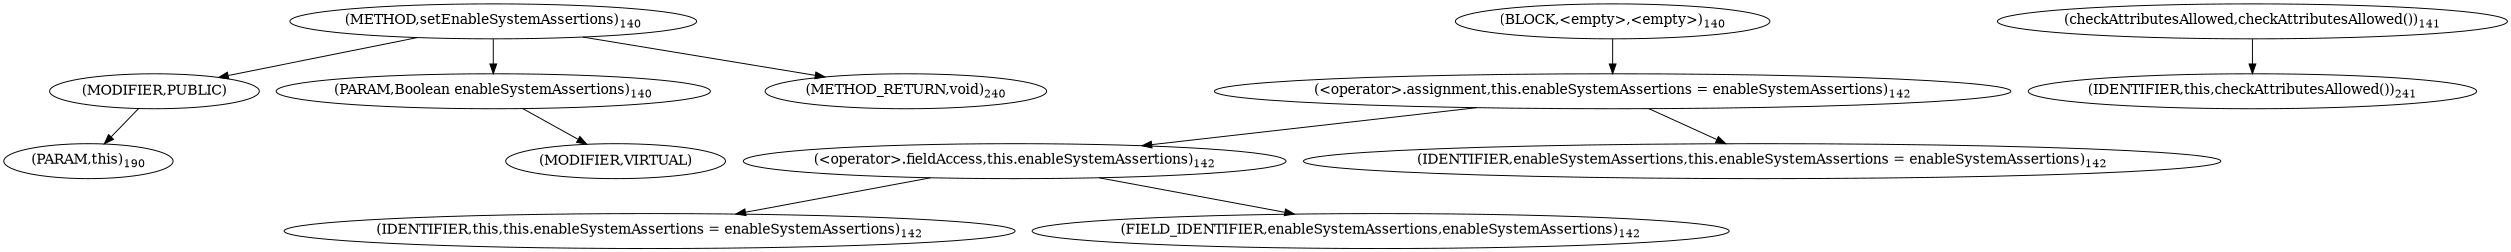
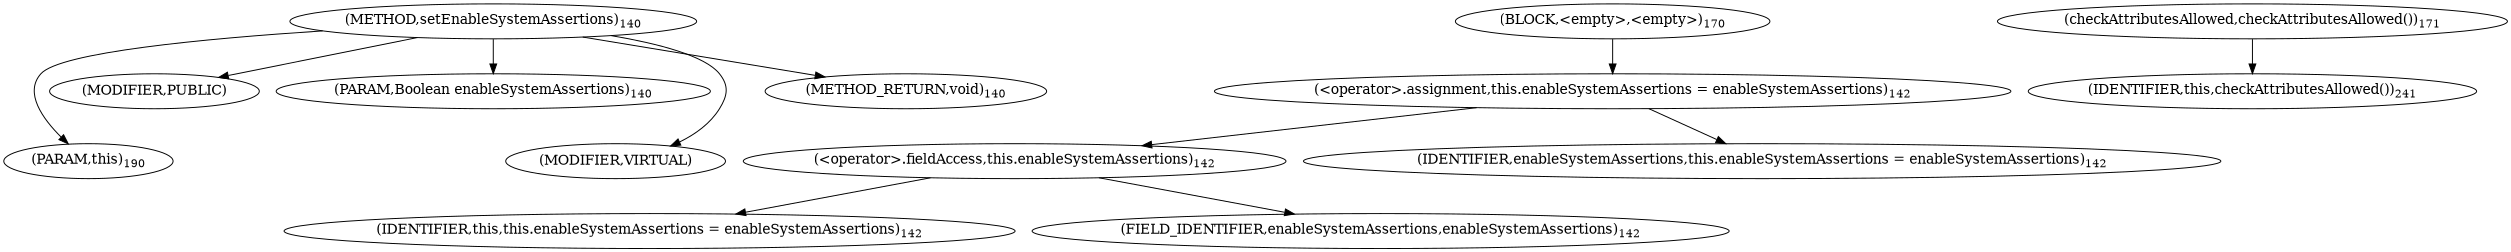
(1715, 20) -> (1715, 20)
(2430, 20) -> (2430, 20)
(995, 90) -> (995, 90)
(125, 123) -> (143, 47)
(550, 124) -> (710, 65)
